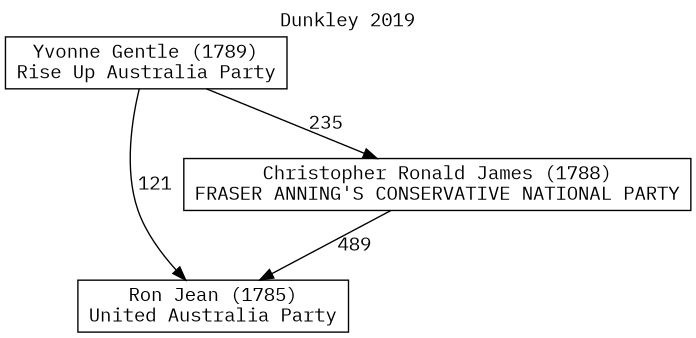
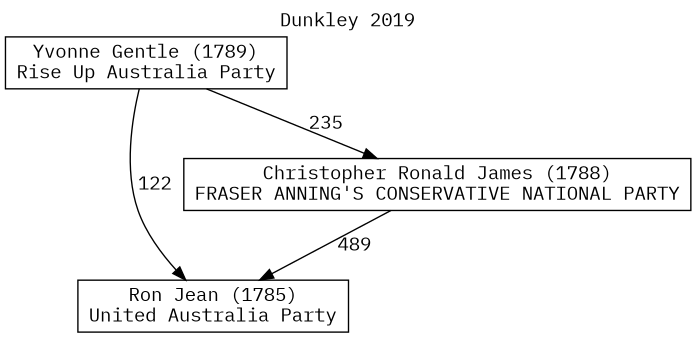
(155, 184) -> (155, 184)
